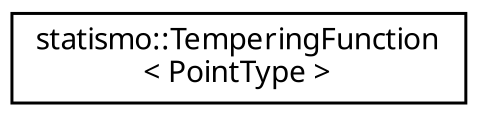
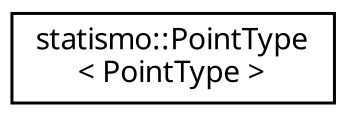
(239, 58) -> (173, 58)
